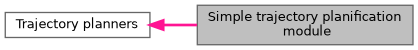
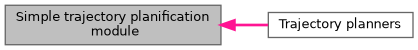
(180, 25) -> (251, 25)
